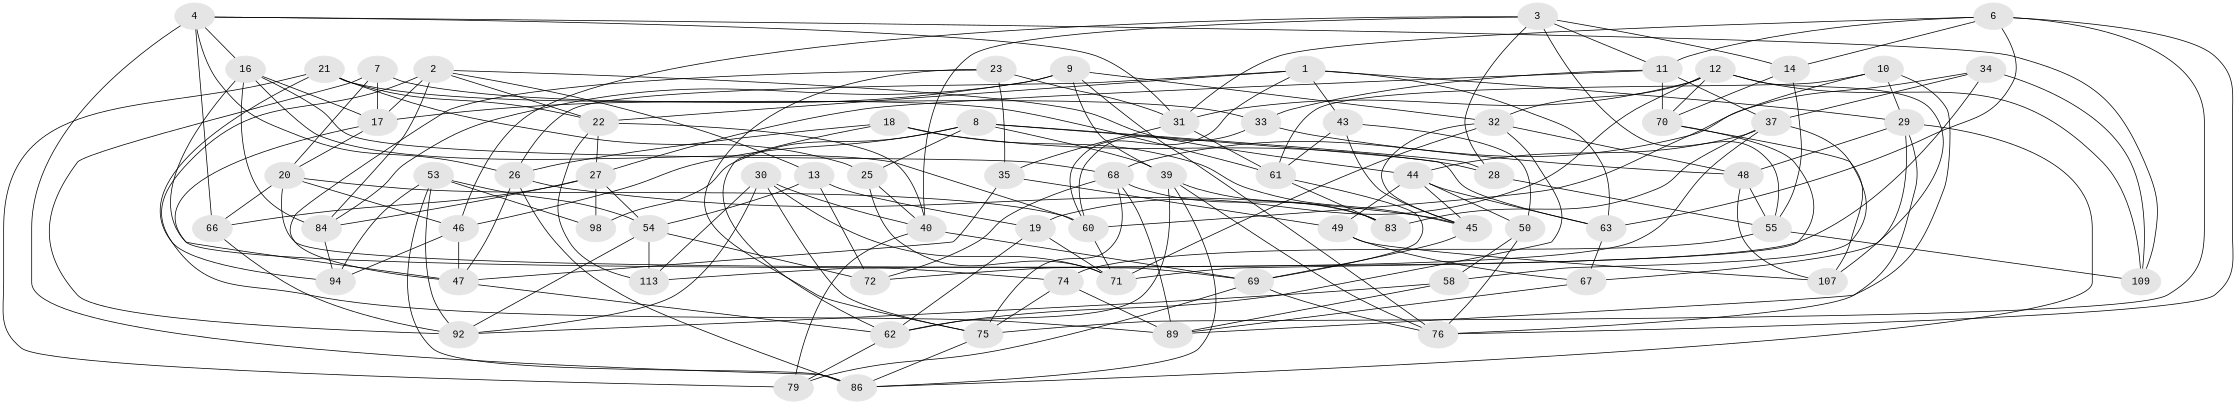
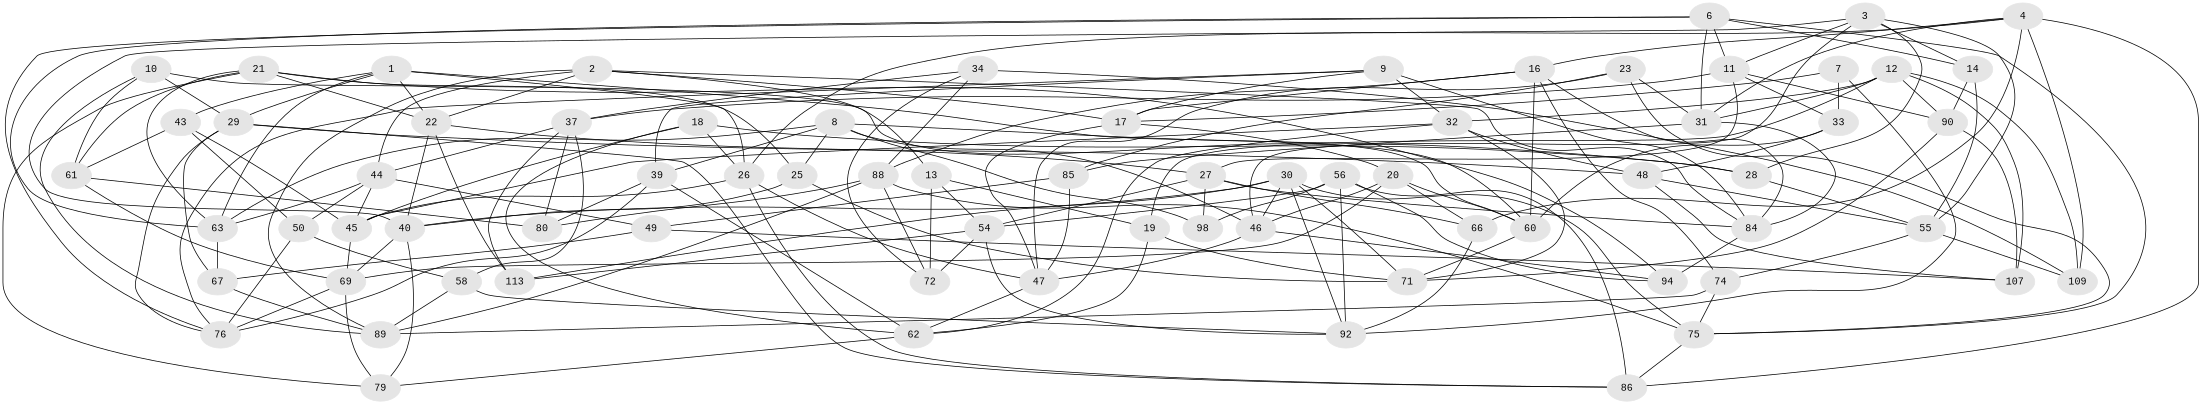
(1662, 122) -> (1948, 122)
none -> (148, 125)
(328, 126) -> none
(1241, 156) -> (1811, 145)
(434, 176) -> (1340, 176)
(1004, 176) -> (1069, 176)
(1114, 176) -> (878, 176)
none -> (1268, 208)
(1391, 229) -> (542, 229)
(1126, 367) -> none
